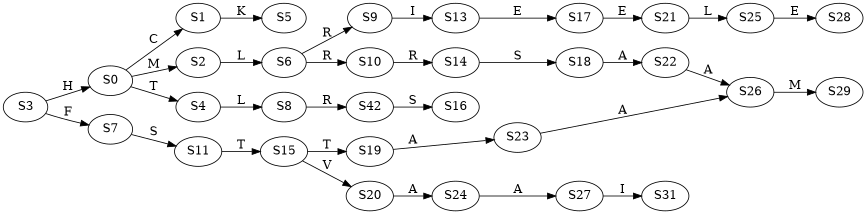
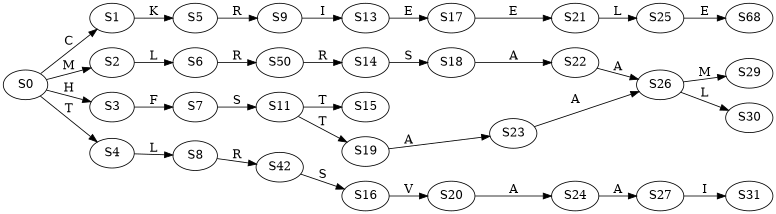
(839, 18) -> (749, 18)
(323, 42) -> (233, 18)
(370, 63) -> (280, 63)
(64, 95) -> (65, 95)
none -> (749, 118)
(323, 152) -> (319, 127)
(323, 172) -> (404, 196)
